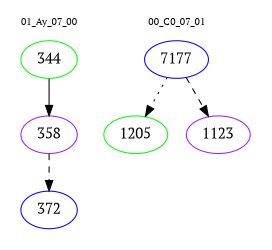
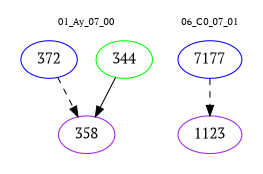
(177, 22) -> (210, 22)
(136, 135) -> none
(49, 167) -> (65, 92)
